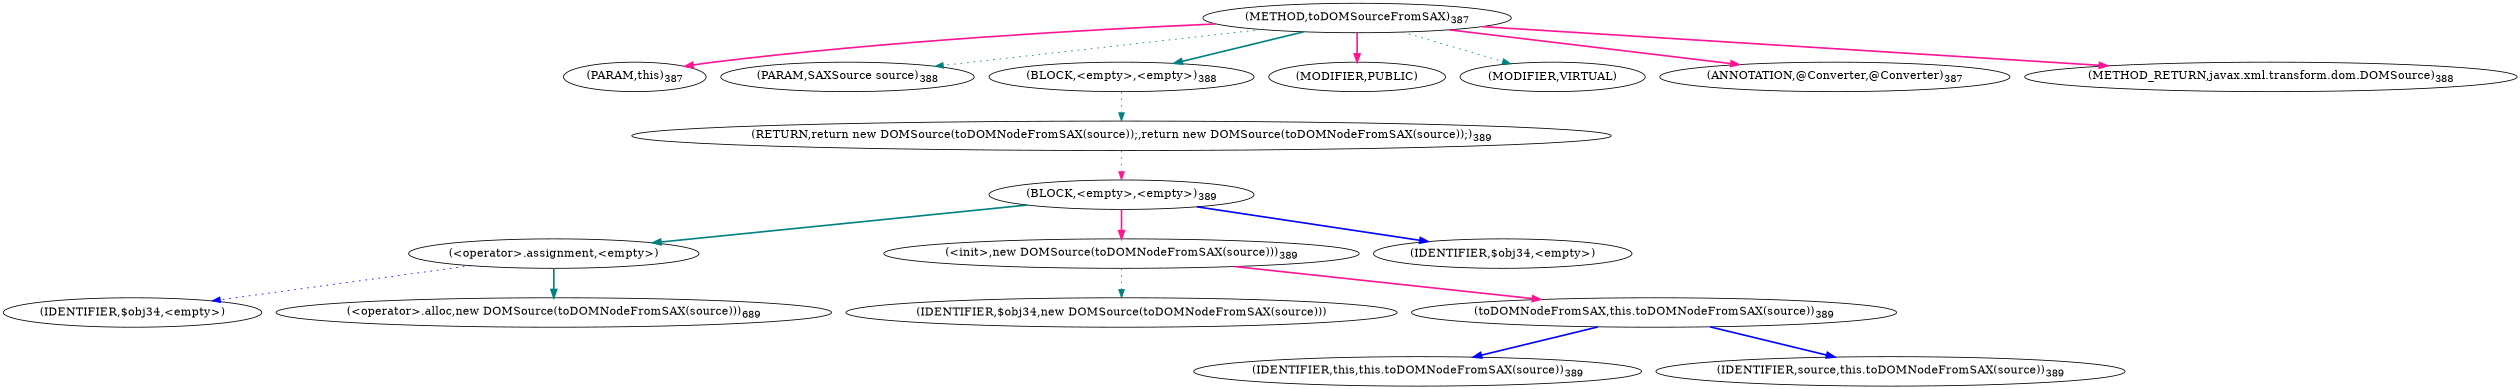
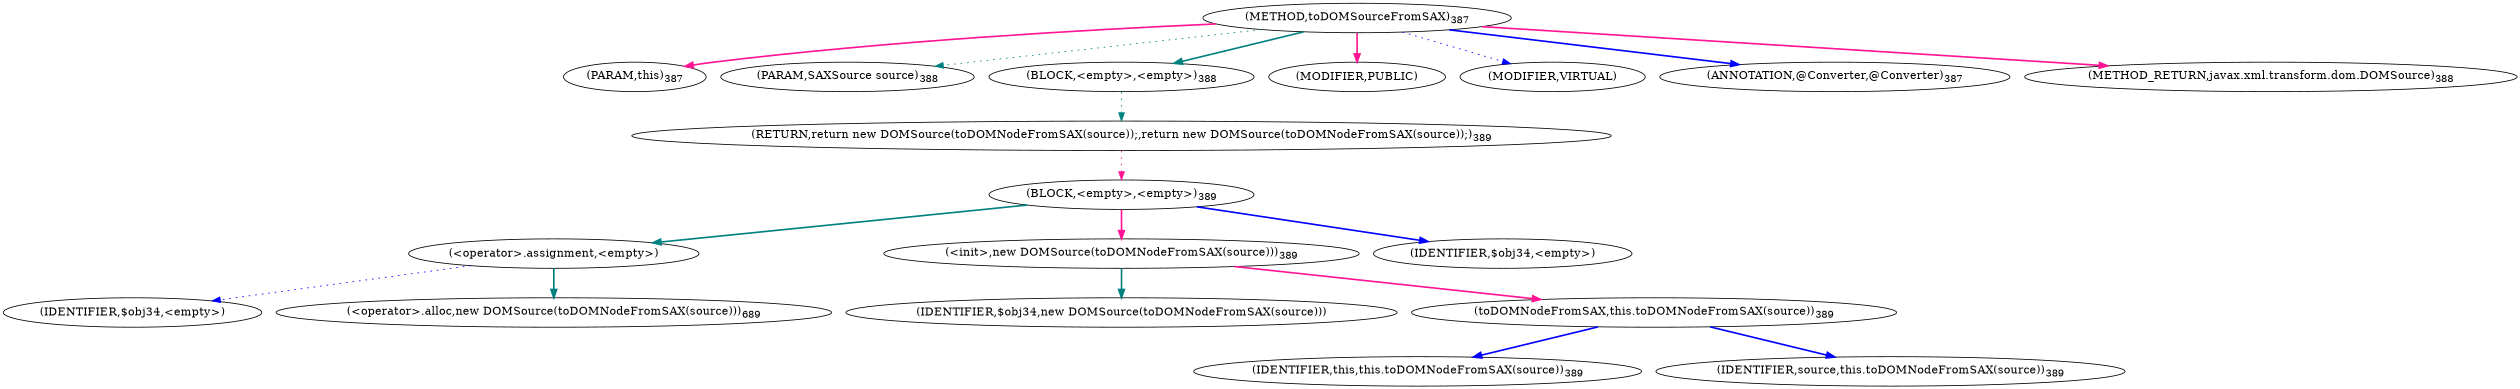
(1453, 47) -> (1453, 47)
(1590, 47) -> (1590, 47)
(1122, 279) -> (1122, 279)
